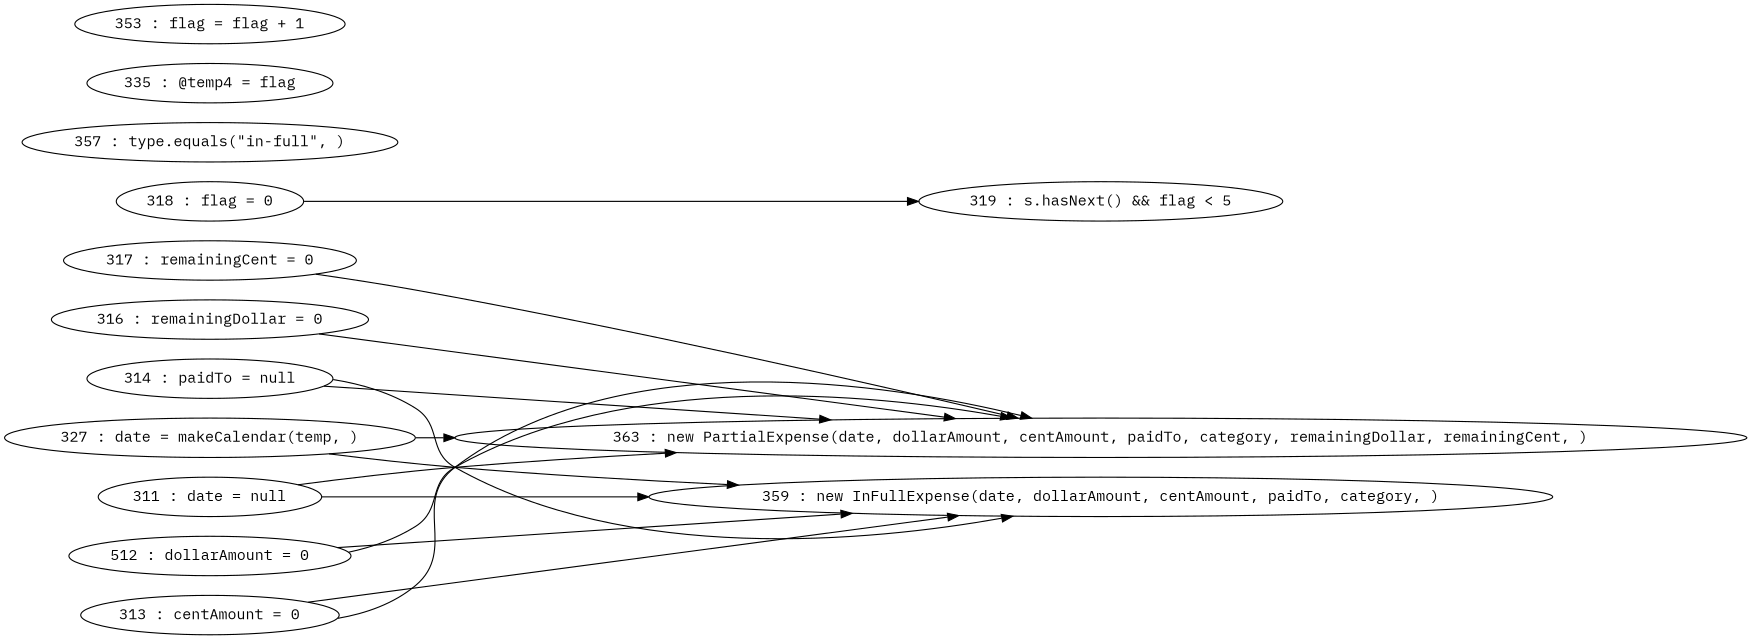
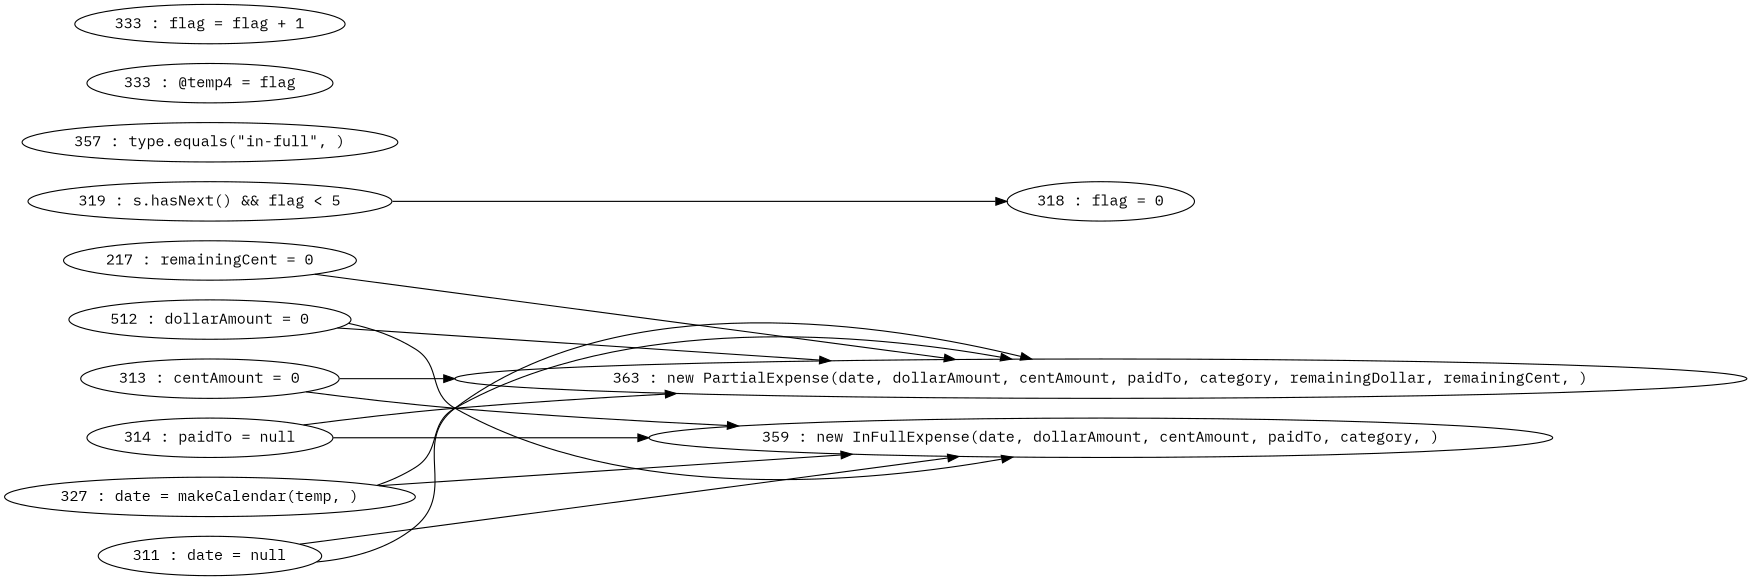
(210, 24) -> (210, 24)
(210, 83) -> (210, 83)
(606, 201) -> (694, 201)
(210, 260) -> (210, 260)
(210, 320) -> none
